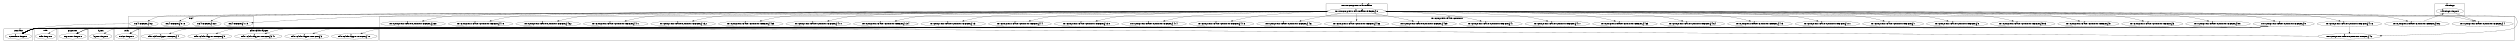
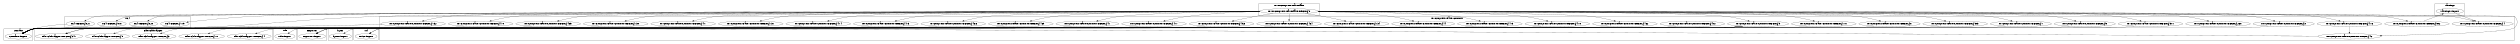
(1318, 17) -> (454, 15)
(127, 31) -> (366, 31)
